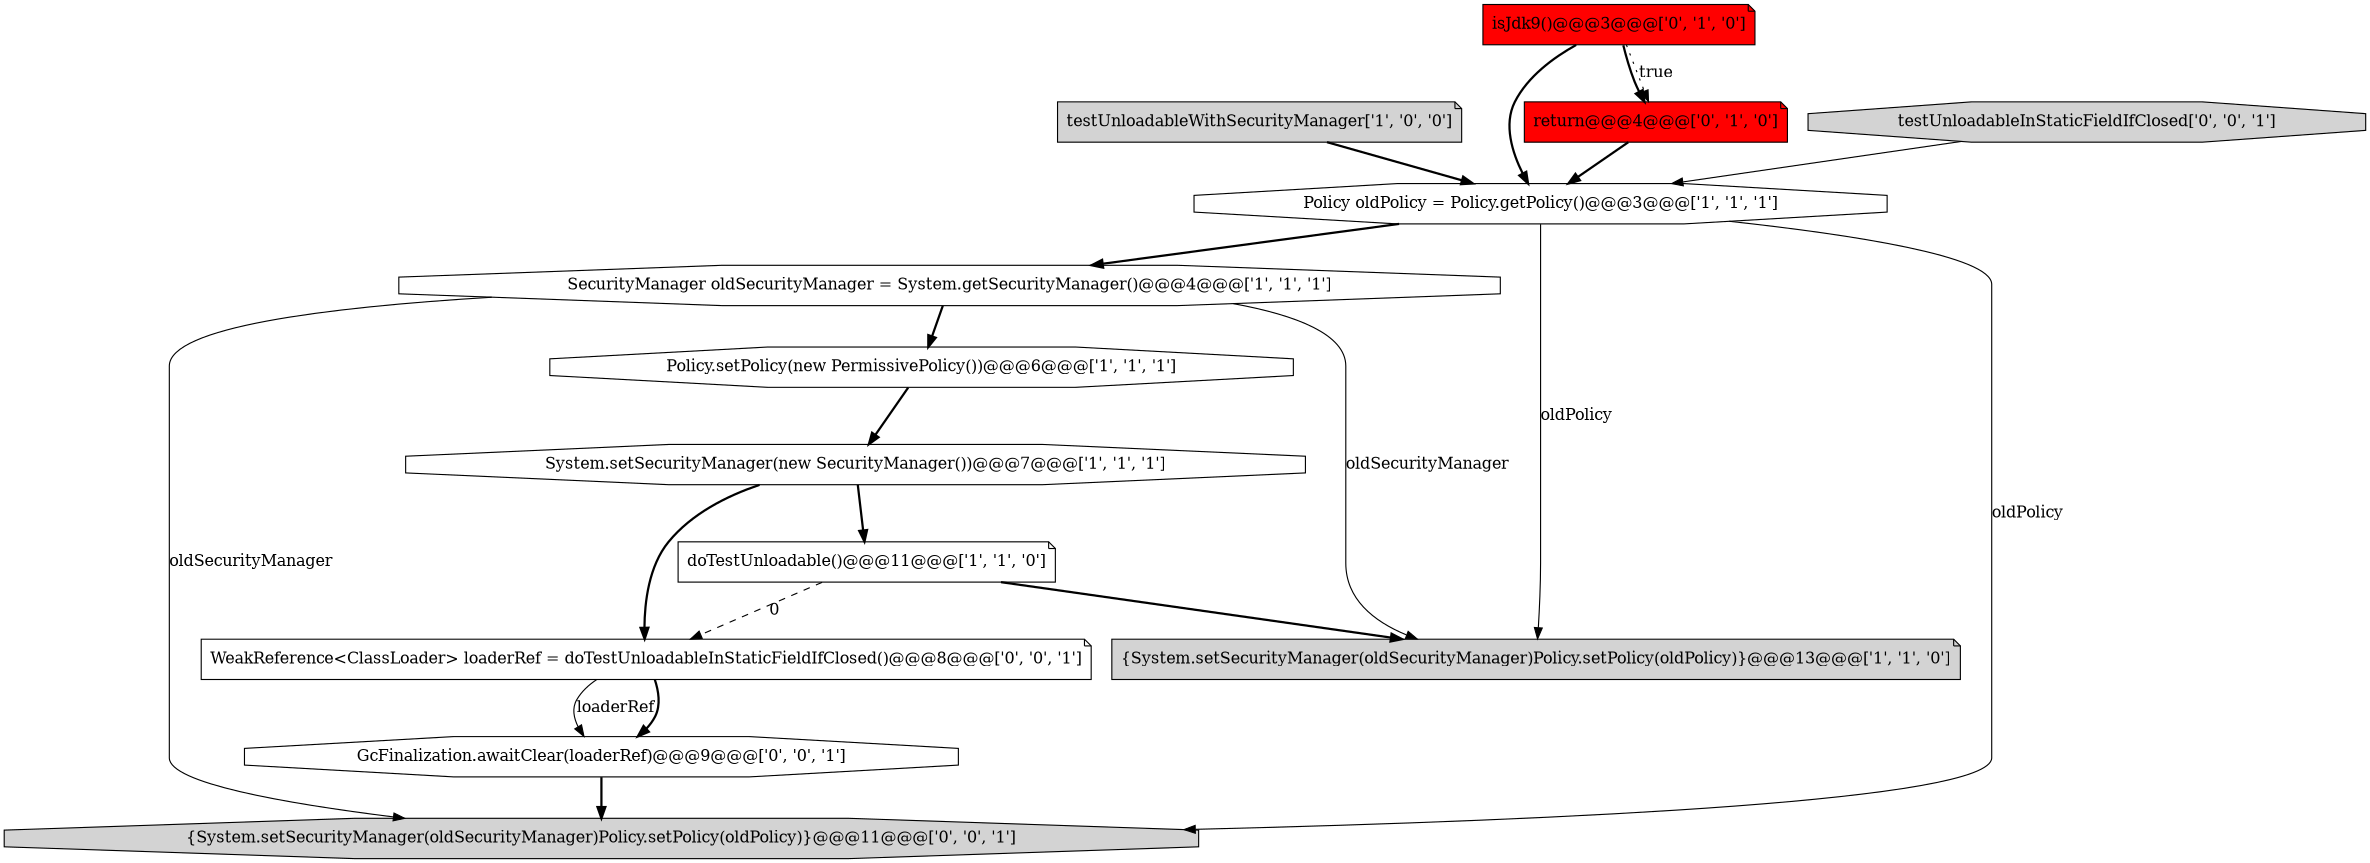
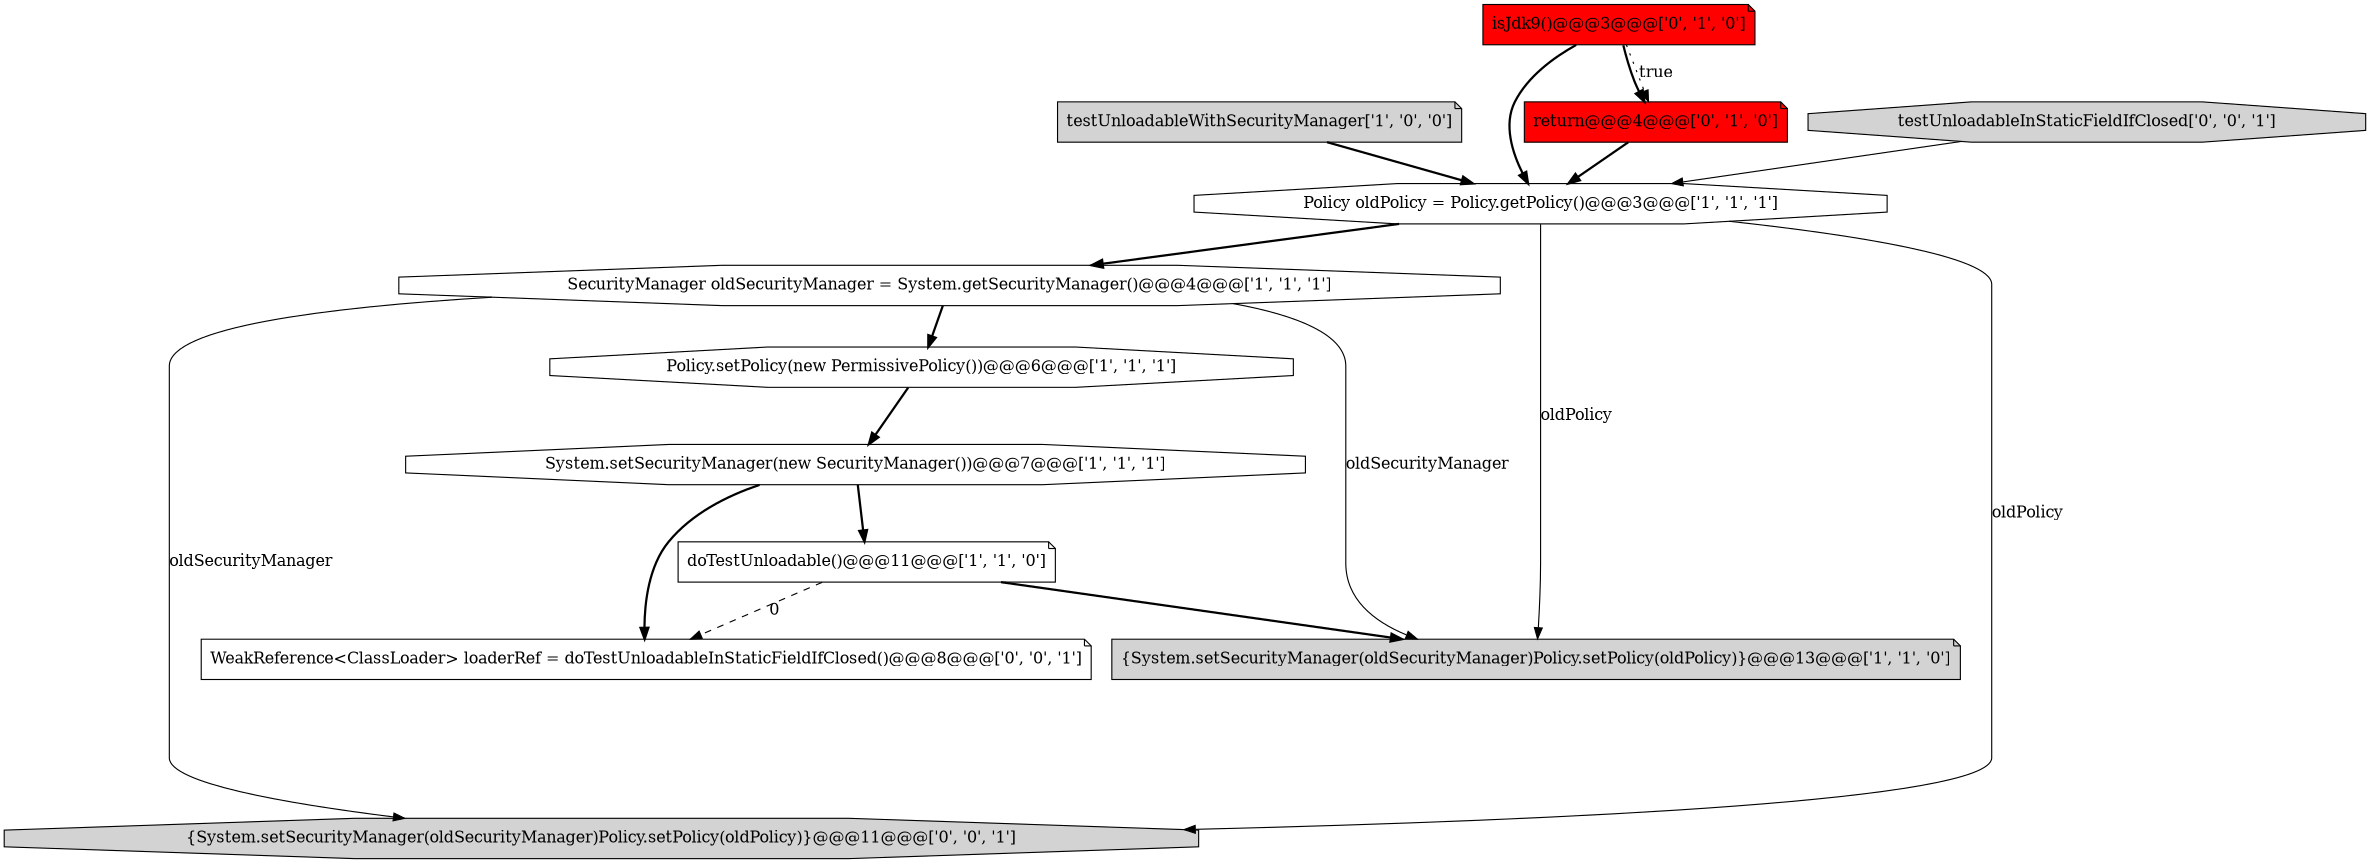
(601, 757) -> none
